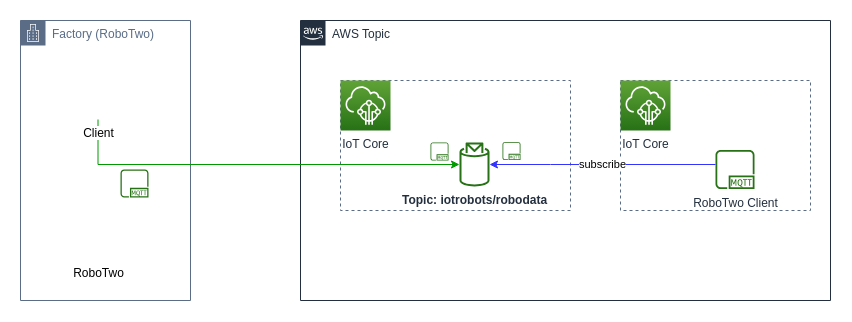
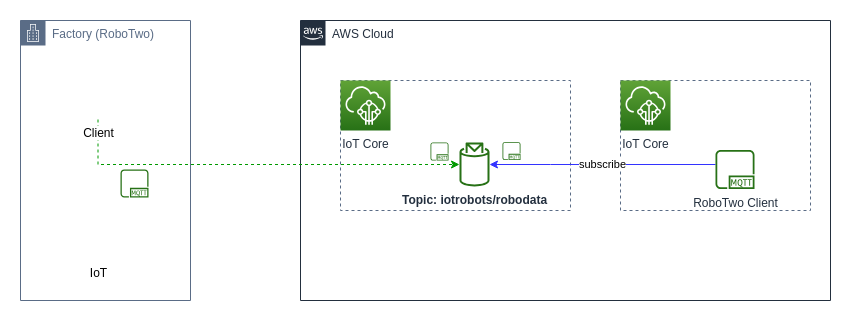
(360, 35) -> (360, 35)
(263, 165) -> (263, 165)
(99, 274) -> (99, 274)
